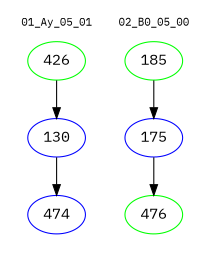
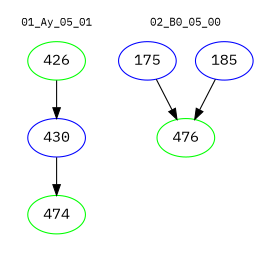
(154, 61) -> (224, 61)
(154, 94) -> (208, 95)
(57, 138) -> (57, 138)
(57, 215) -> (57, 215)
